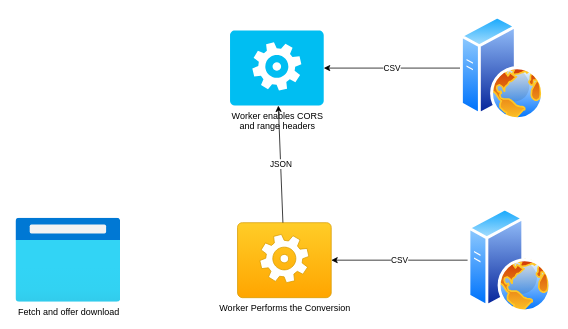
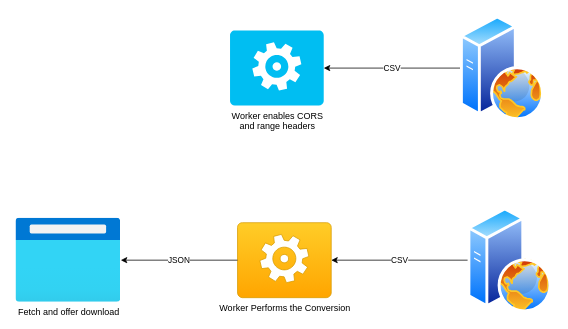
(281, 176) -> (178, 260)
